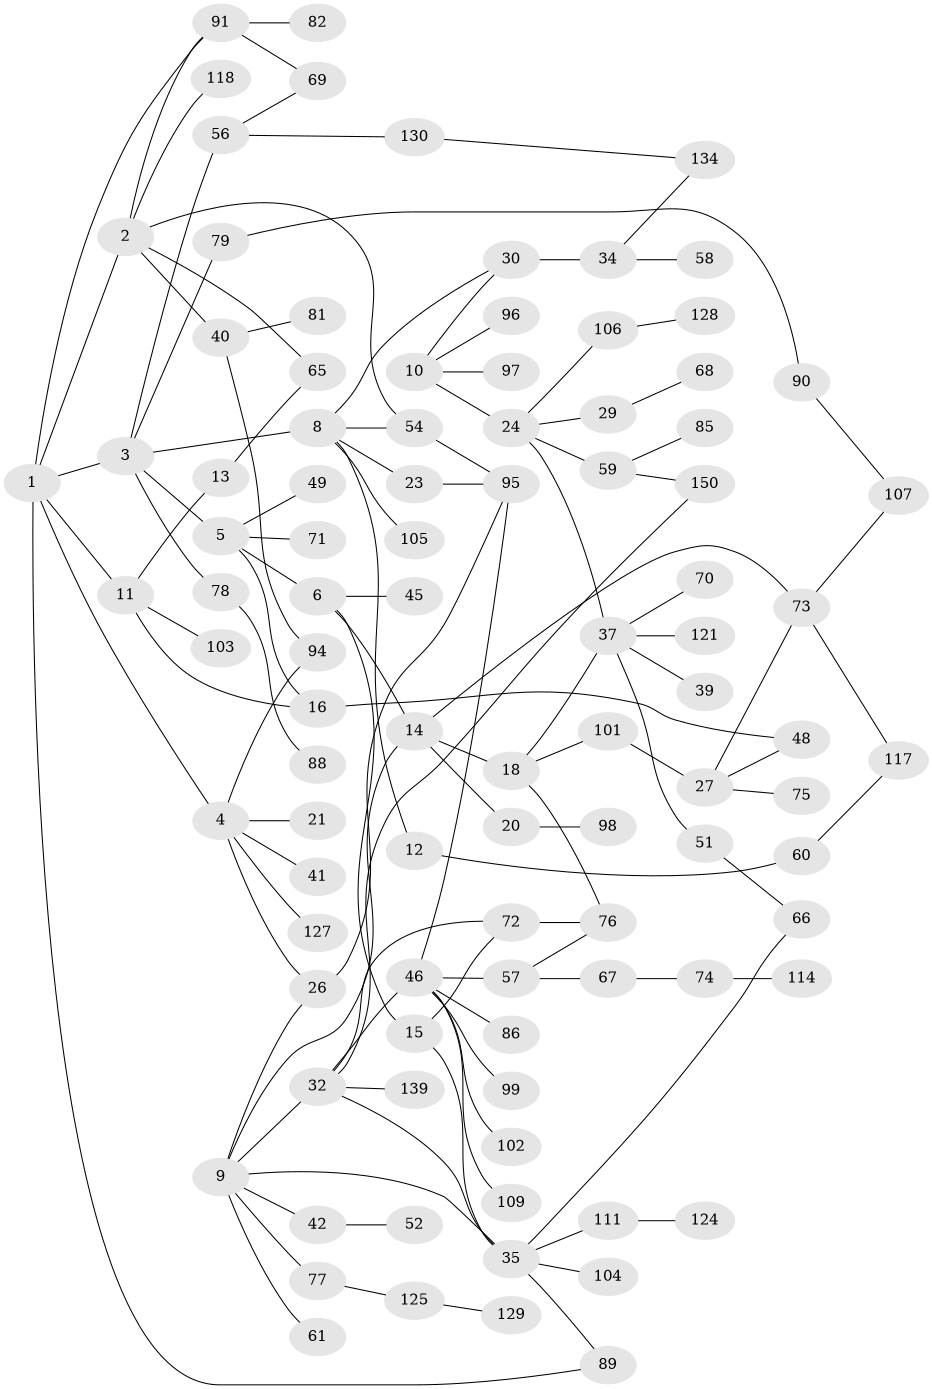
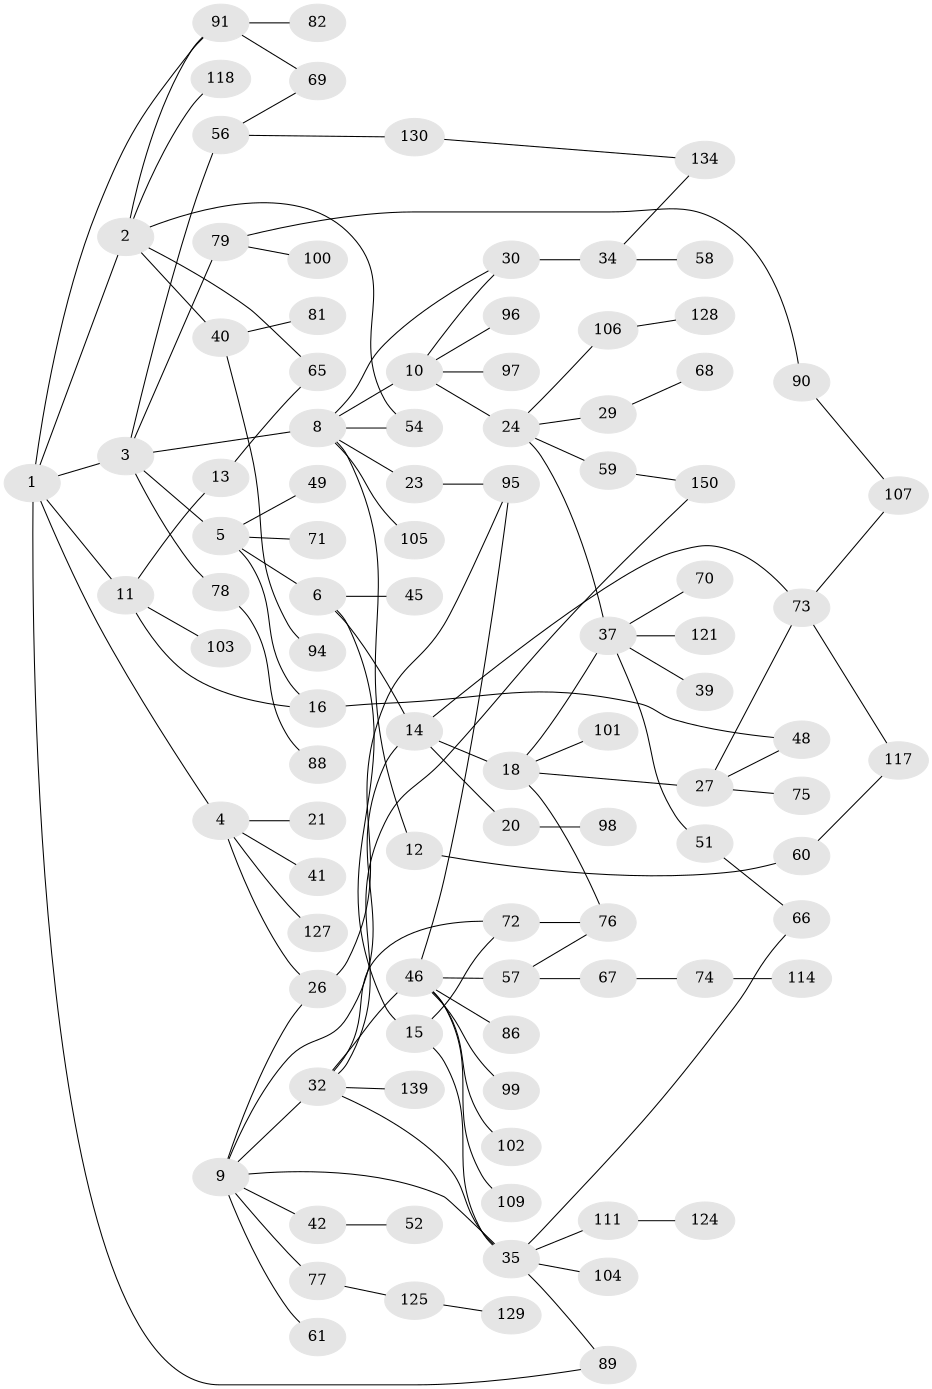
none -> (318, 260)
none -> (366, 400)
(705, 428) -> none
(463, 456) -> none
(258, 731) -> none
(660, 761) -> (608, 779)
